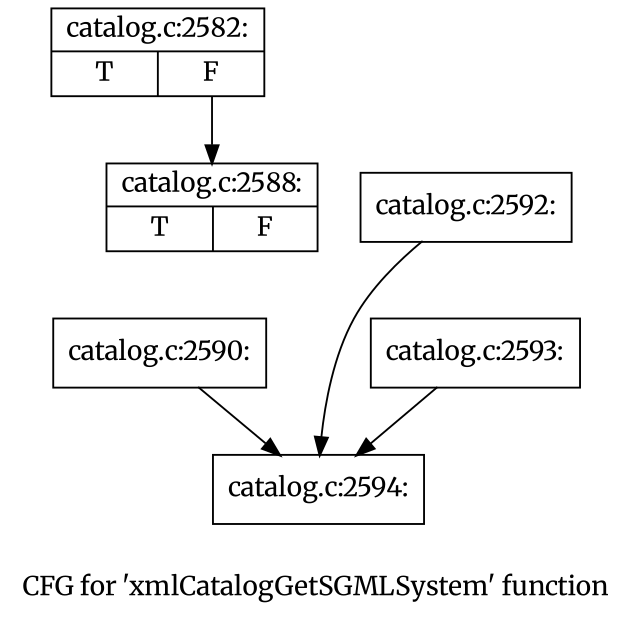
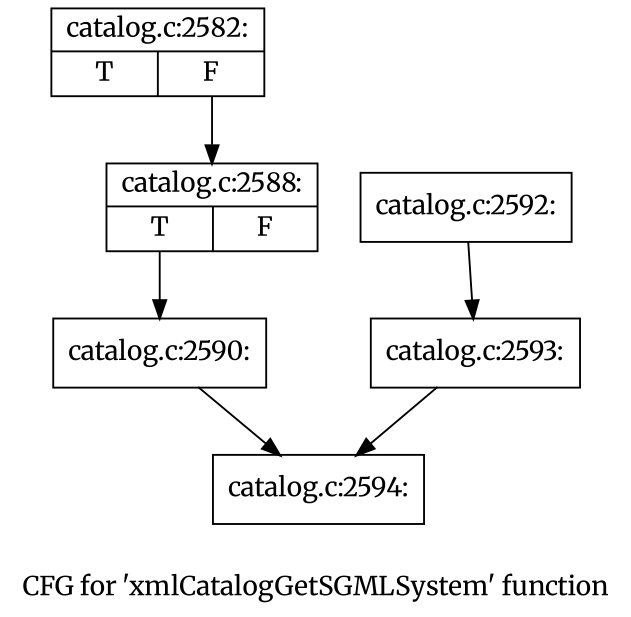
none -> (160, 276)
(350, 327) -> (470, 271)
